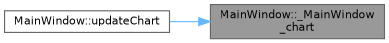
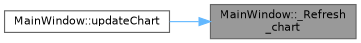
(297, 22) -> (283, 22)
